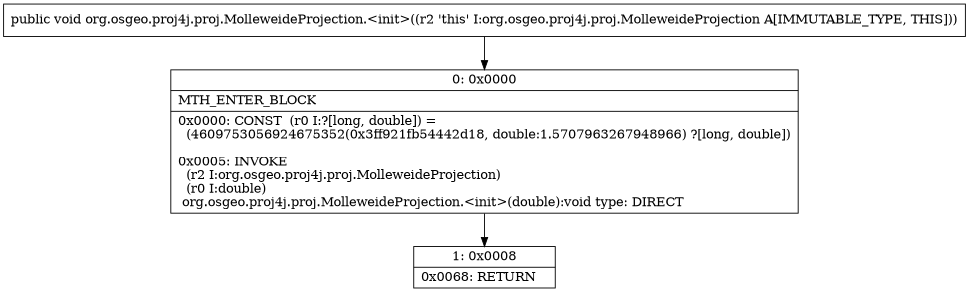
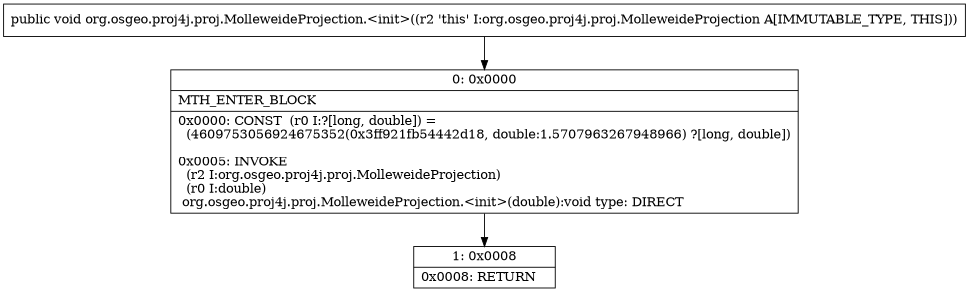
(484, 277) -> (484, 277)
